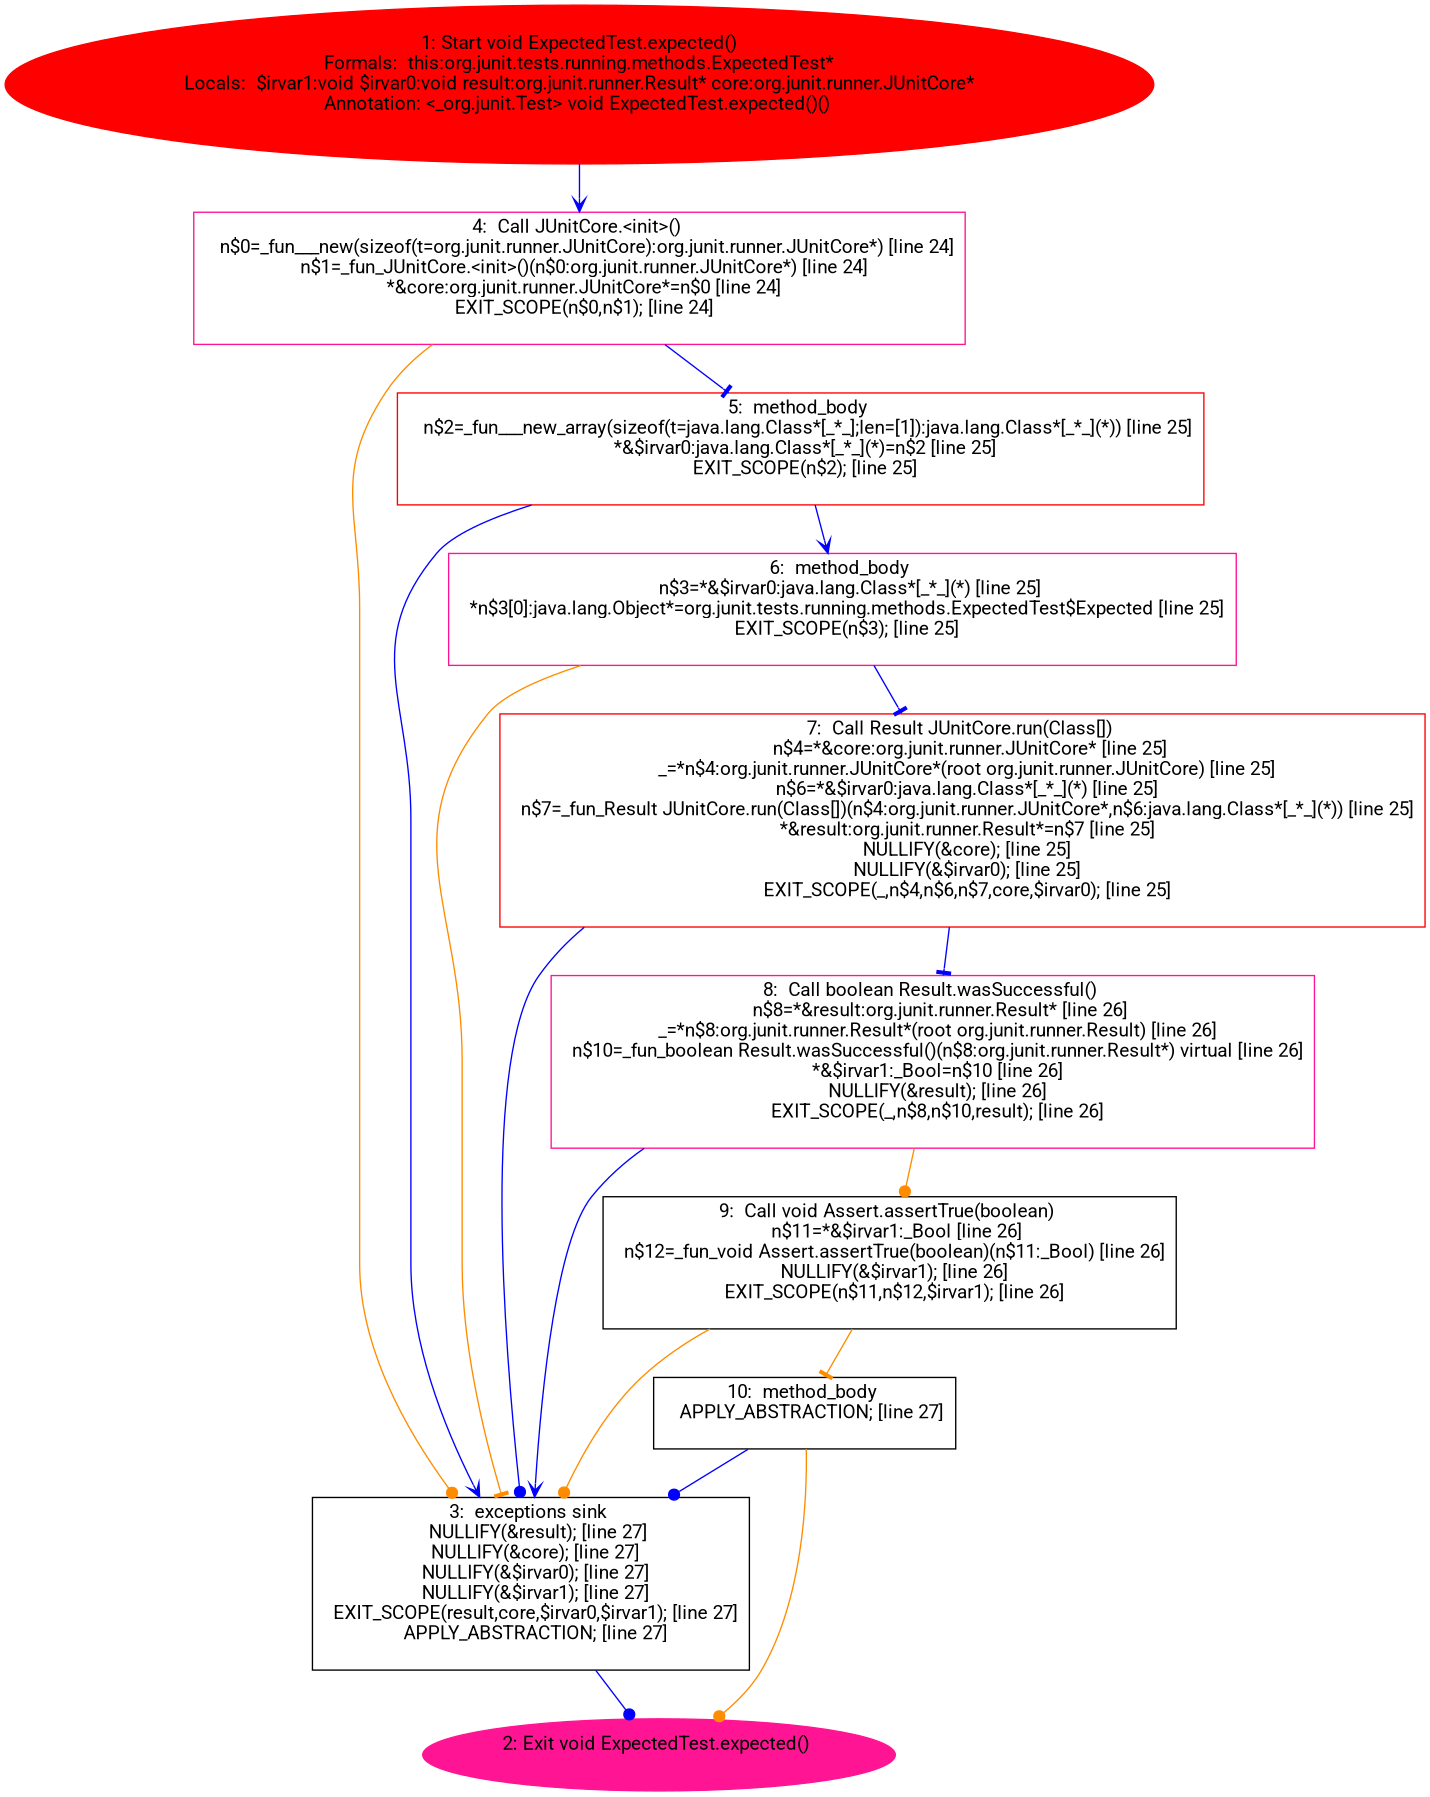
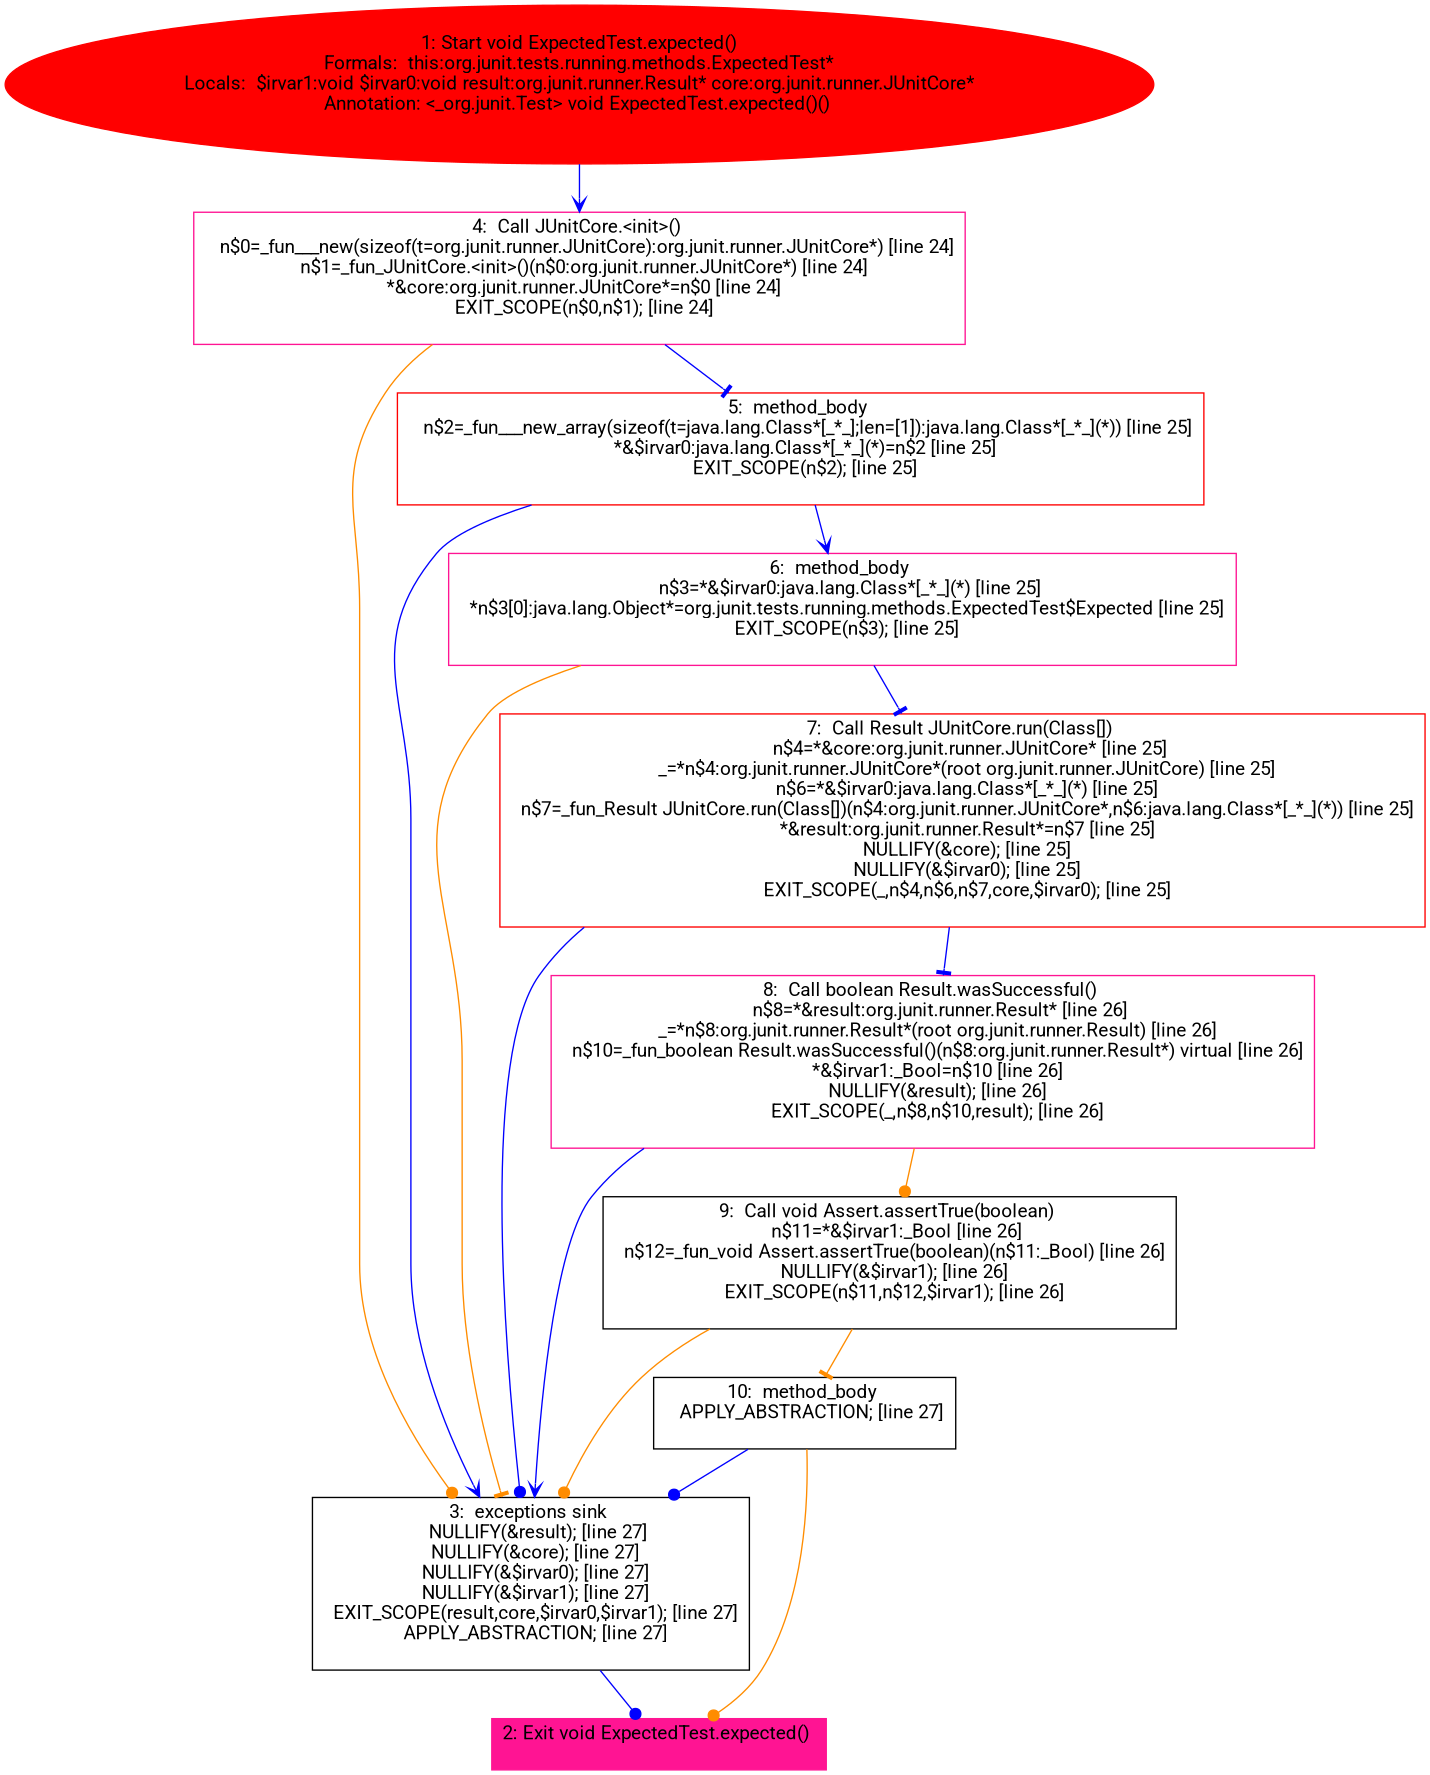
(659, 1755) -> (659, 1744)
